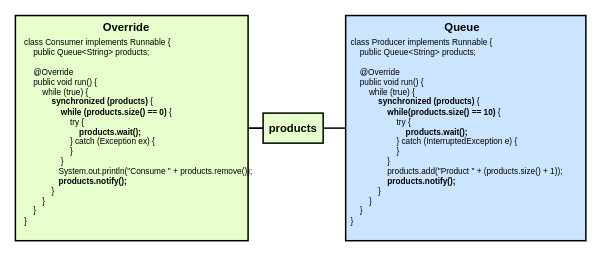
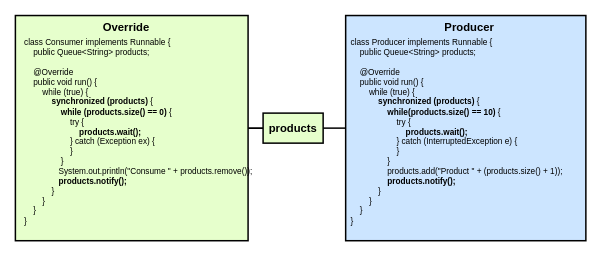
(457, 27) -> (465, 27)
